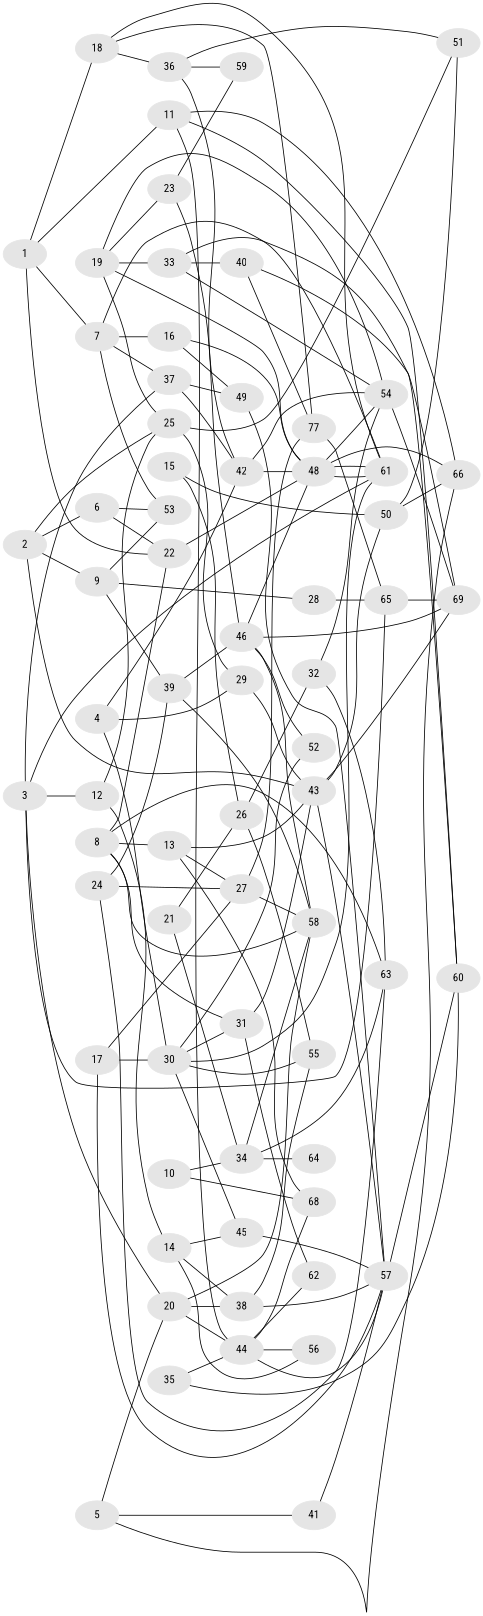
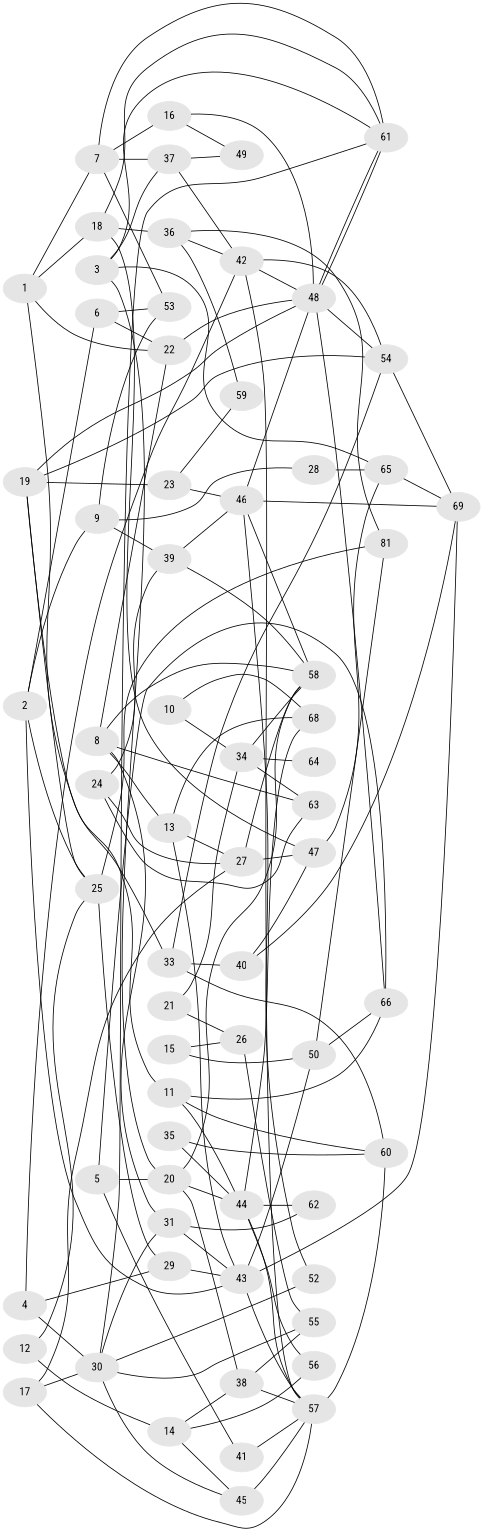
(458, 43) -> (386, 544)
(314, 428) -> (314, 853)
(314, 674) -> none
(342, 777) -> (266, 697)
(61, 796) -> none
